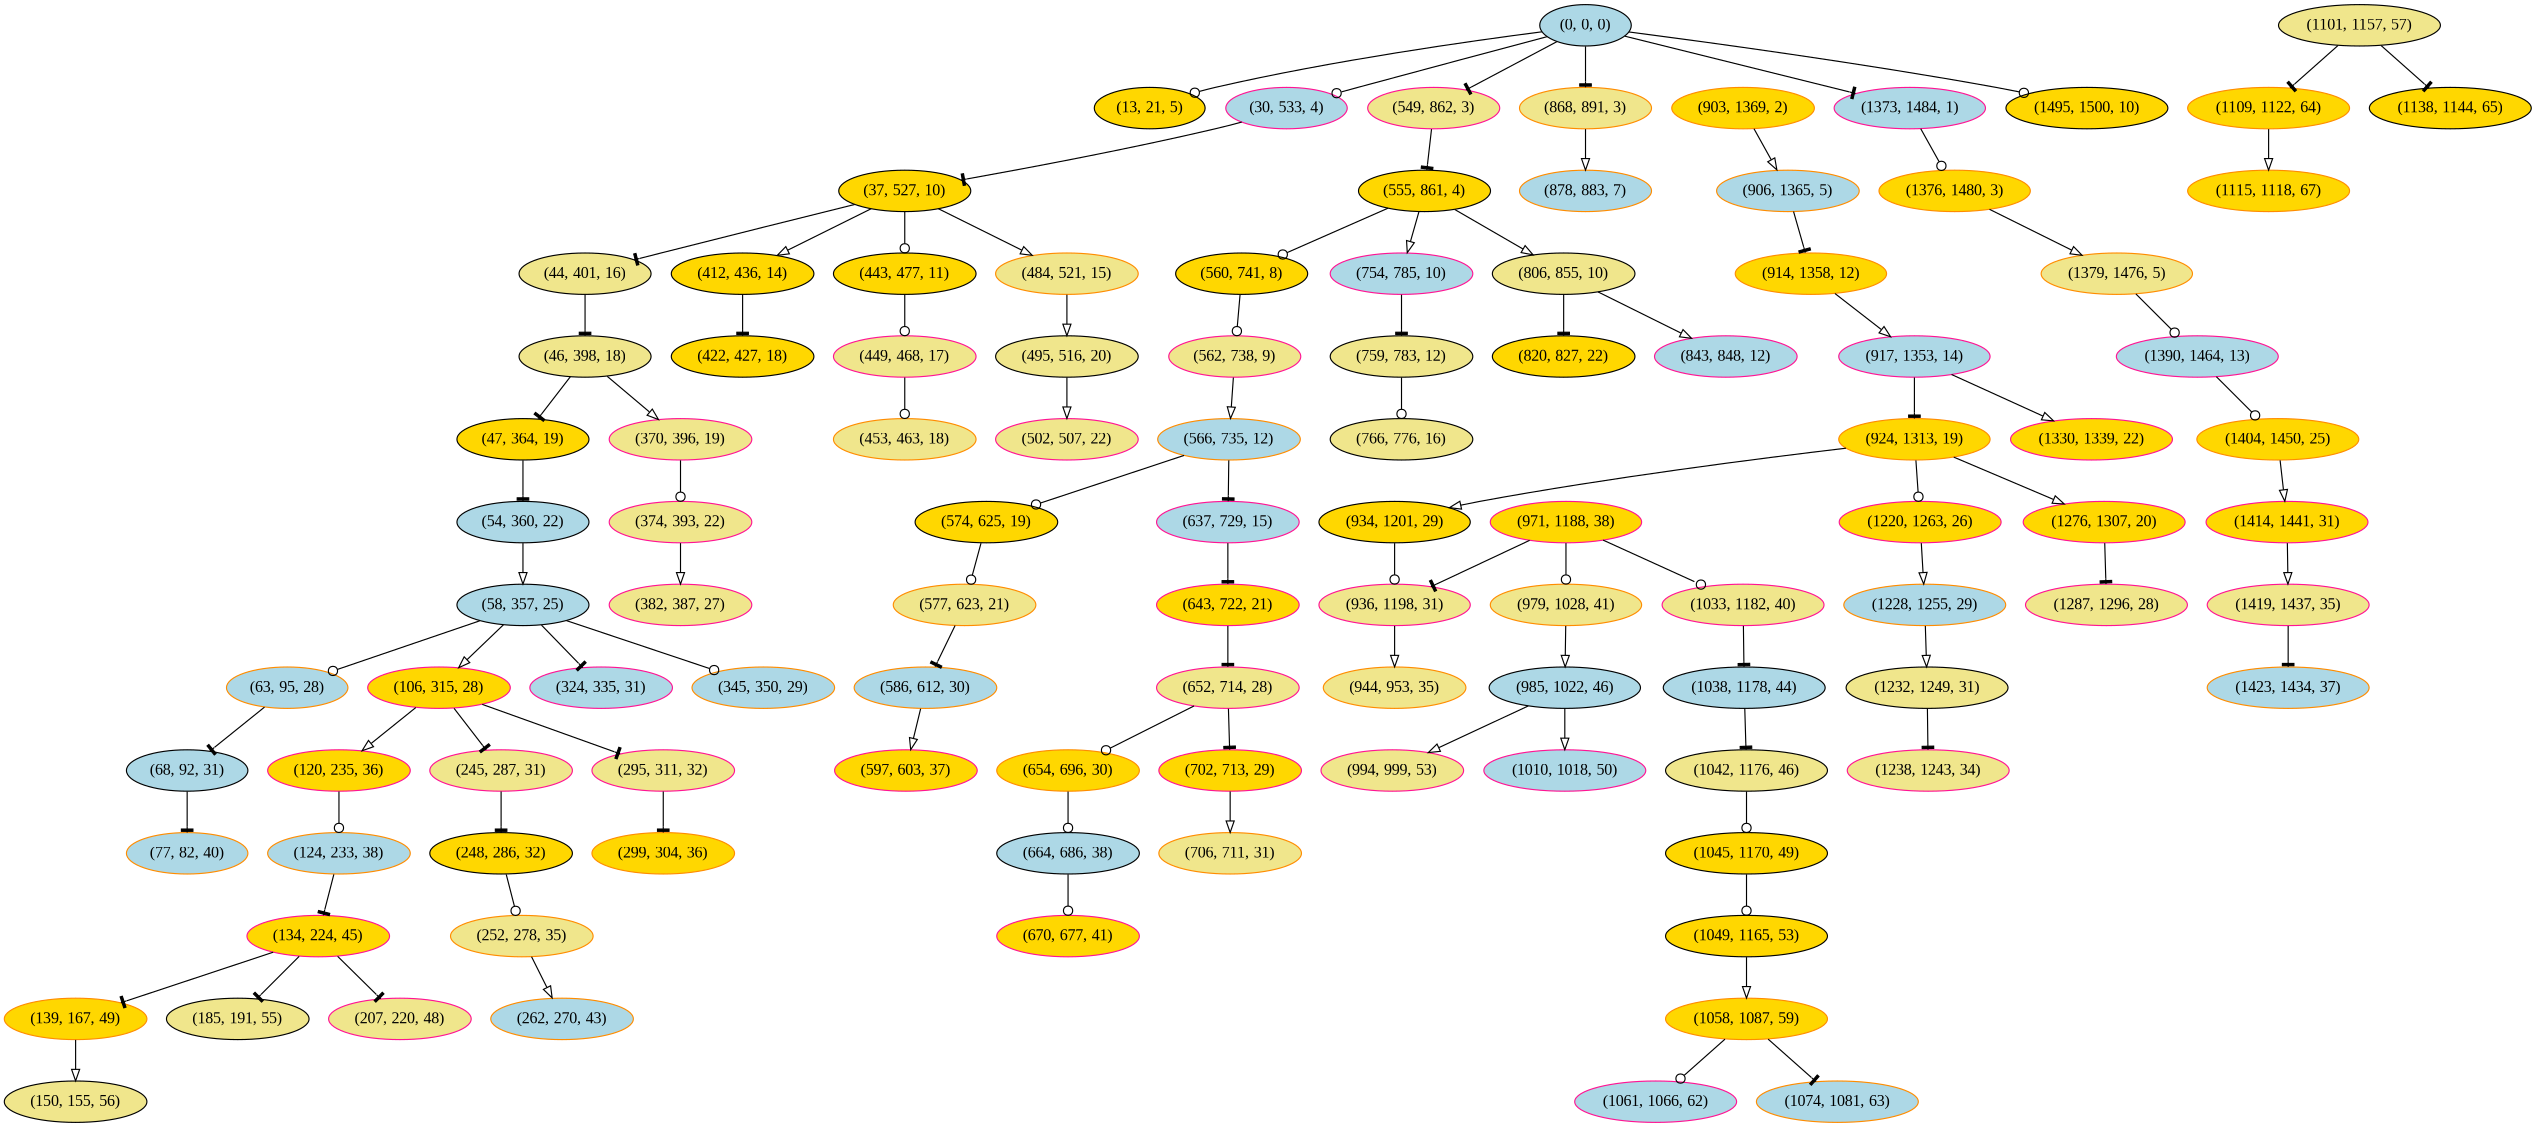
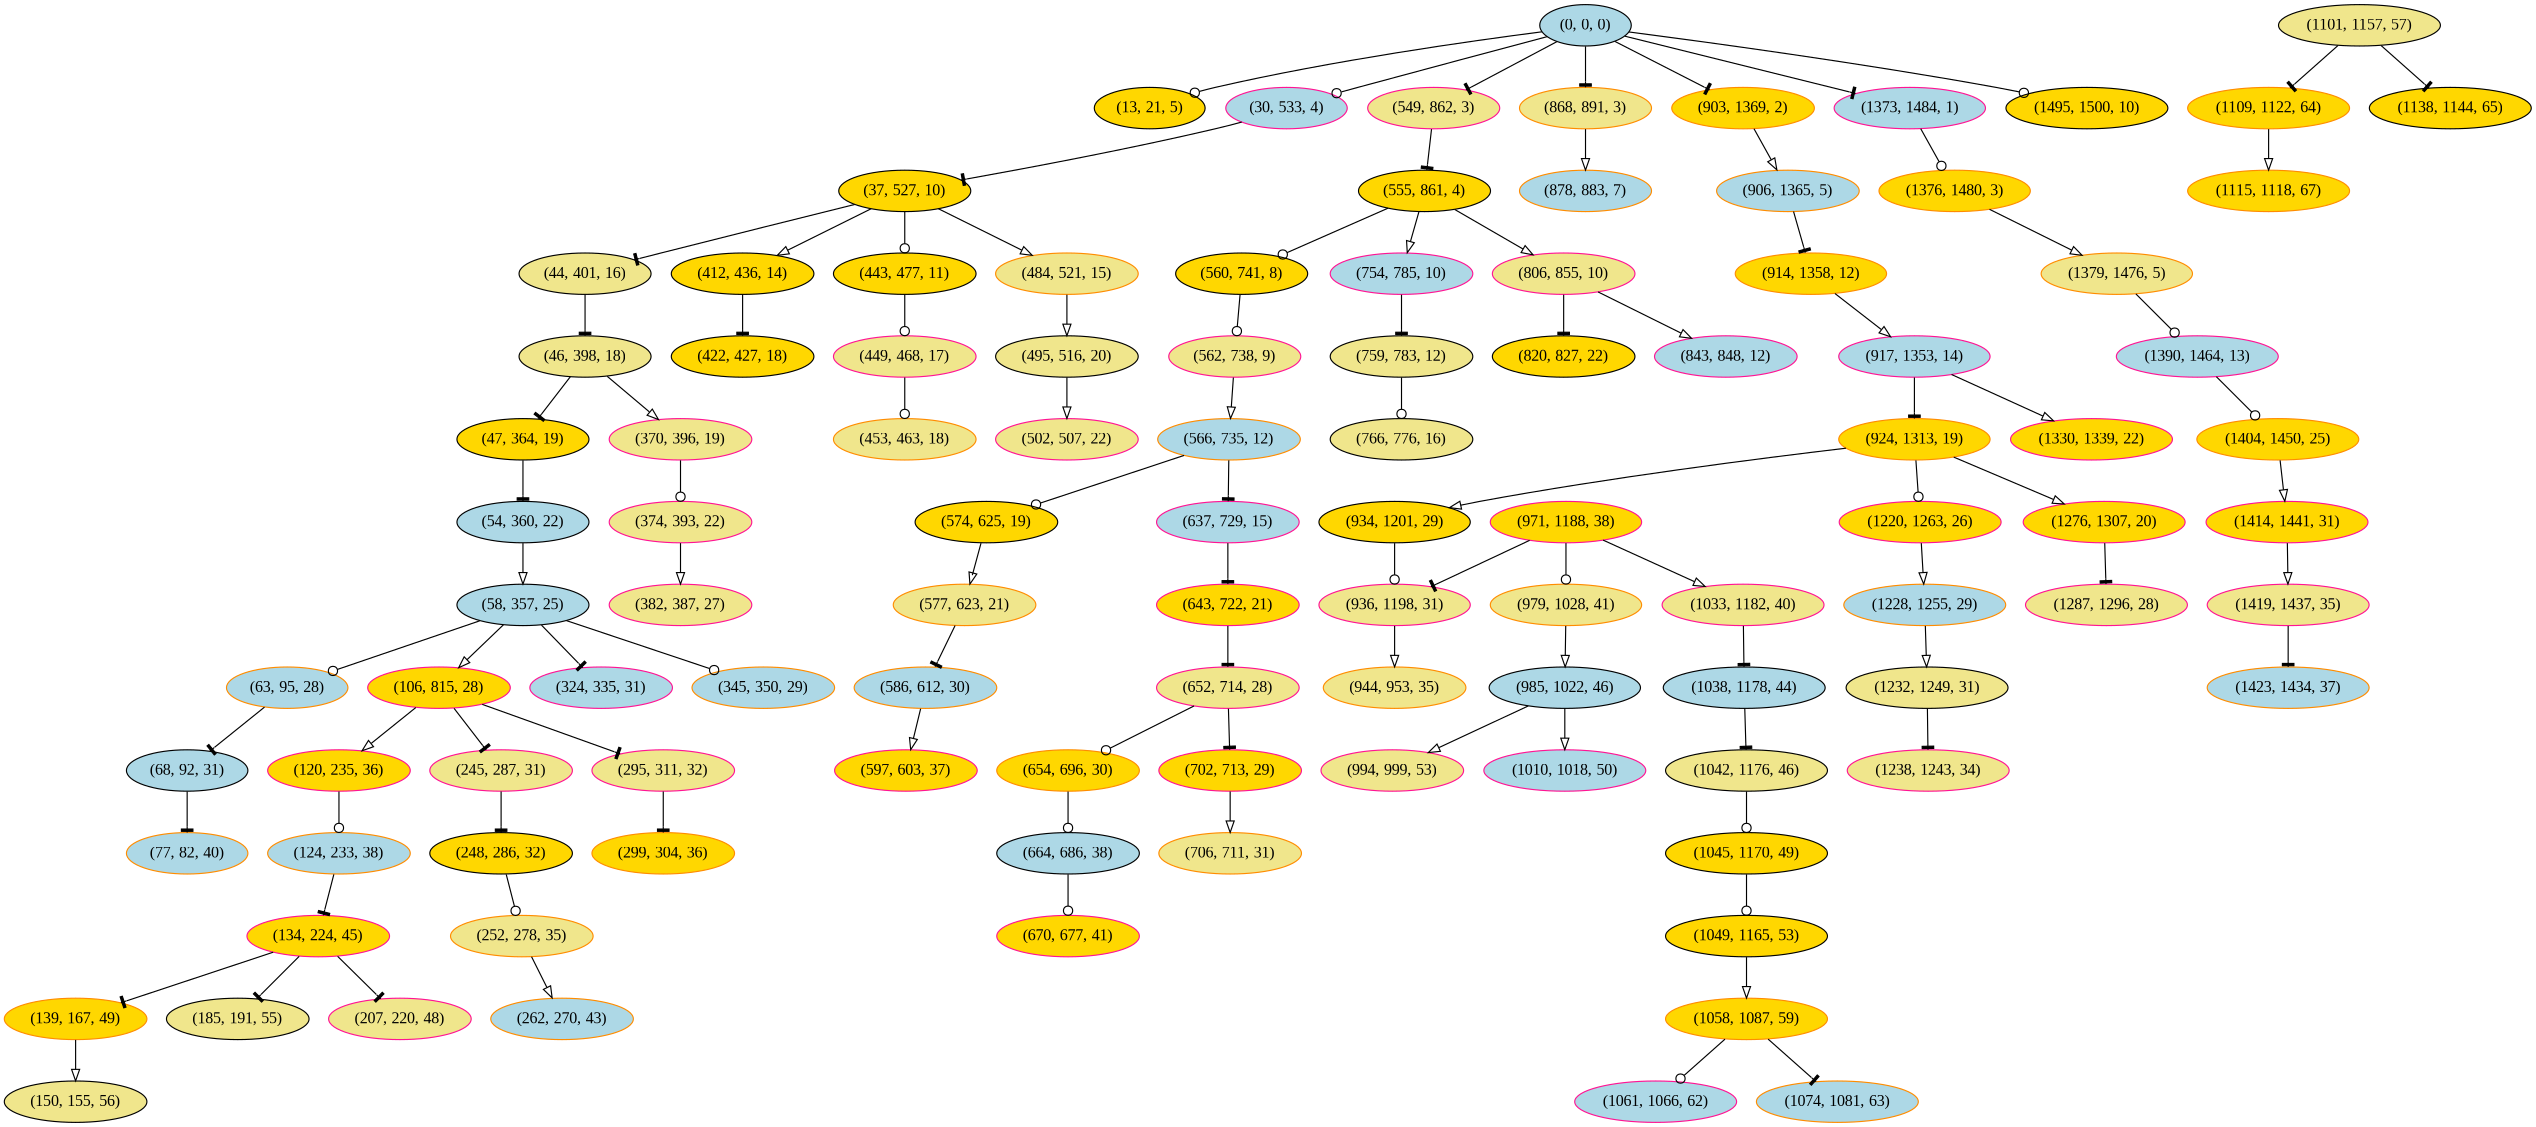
none -> (1660, 64)
(1564, 274) -> (1564, 274)
(977, 559) -> (977, 559)
(1649, 561) -> (1649, 561)
(439, 688) -> (439, 688)
